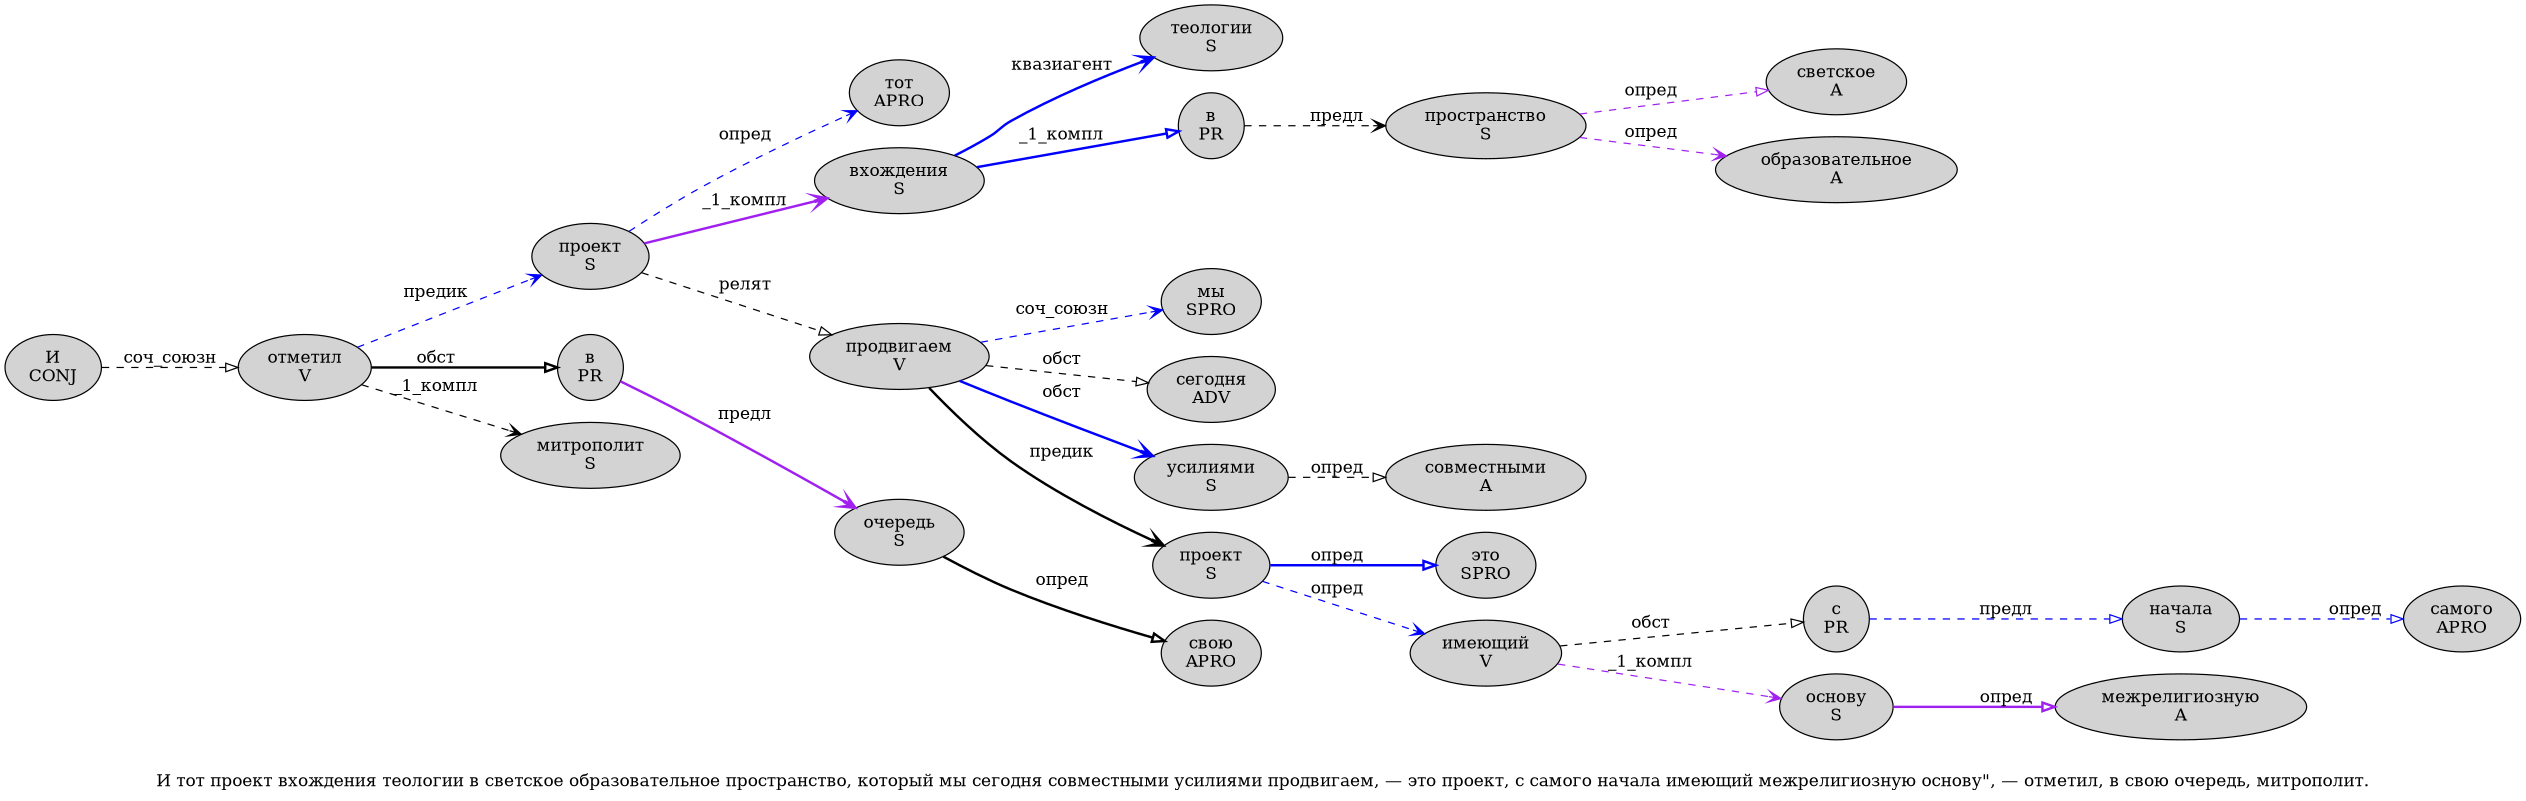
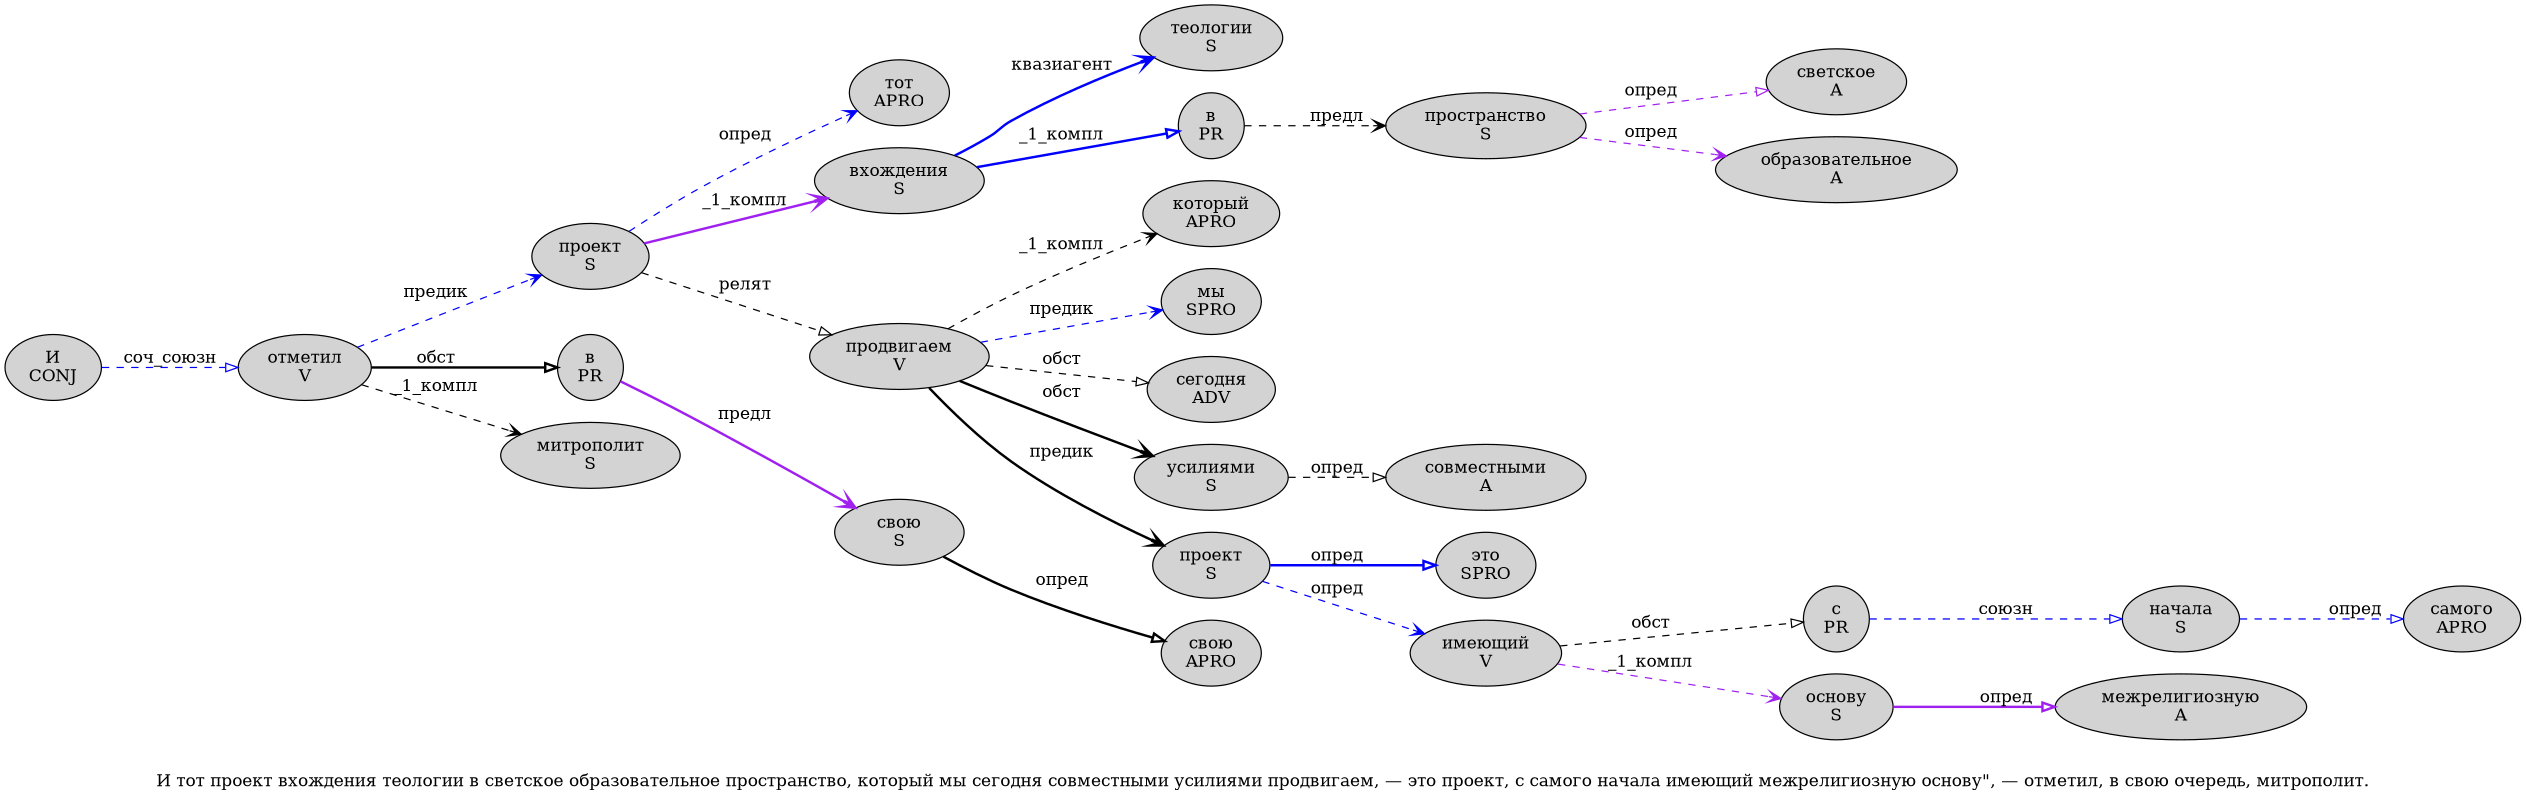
none -> (1211, 214)
(1062, 309) -> (1062, 309)
(164, 367) -> (164, 367)
(1050, 417) -> (1050, 417)
(899, 532) -> (899, 532)
(2006, 610) -> (2006, 610)
